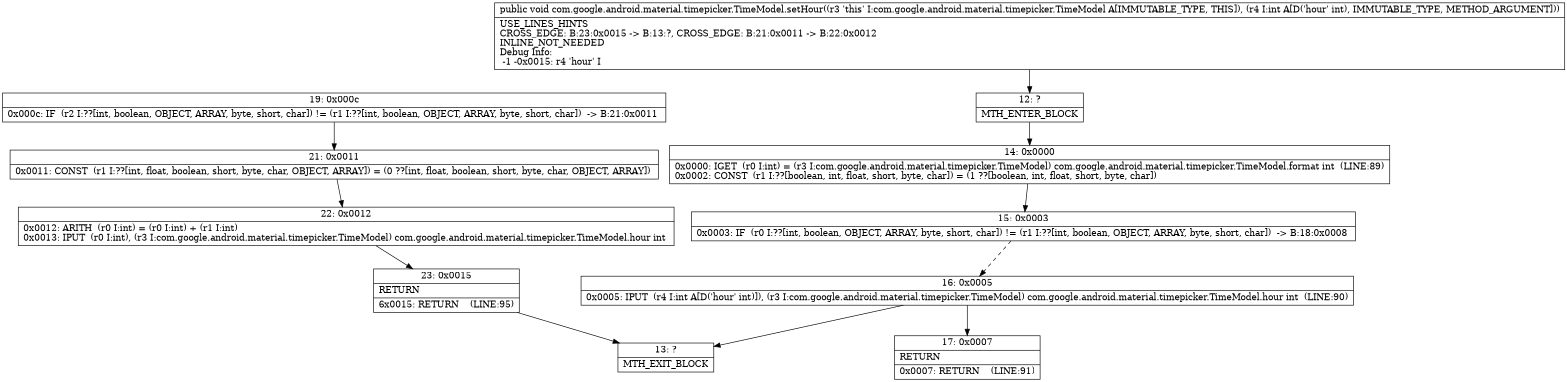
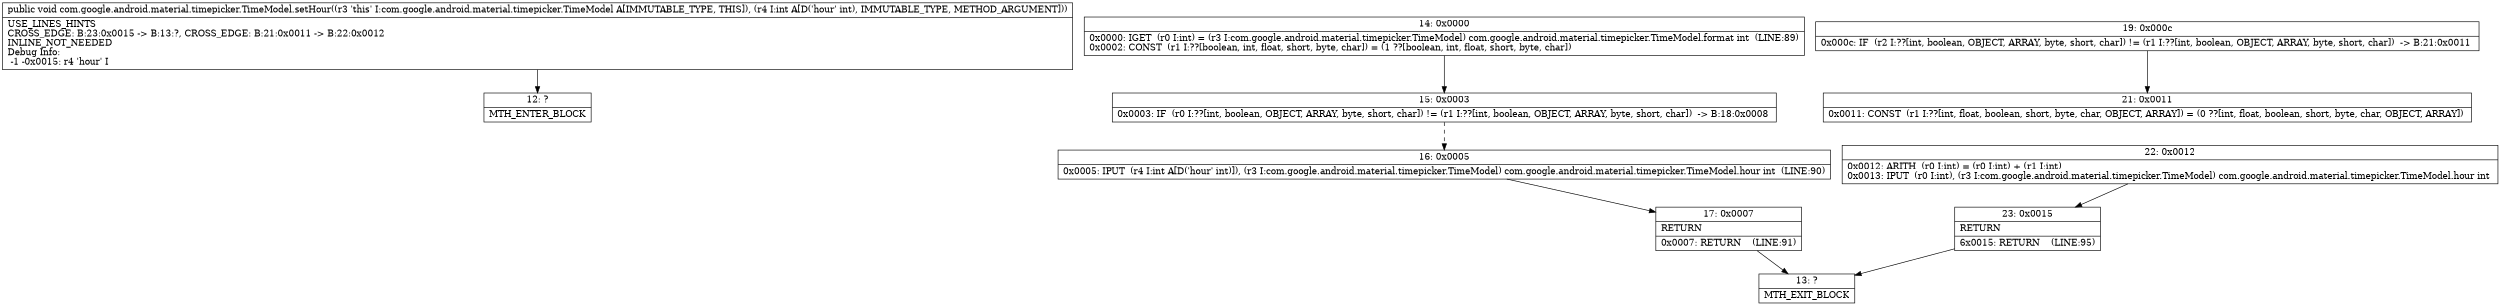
(1030, 131) -> none
(339, 190) -> none
(812, 325) -> (1770, 260)
